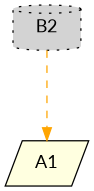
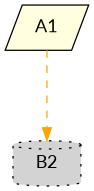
(47, 89) -> (47, 89)
